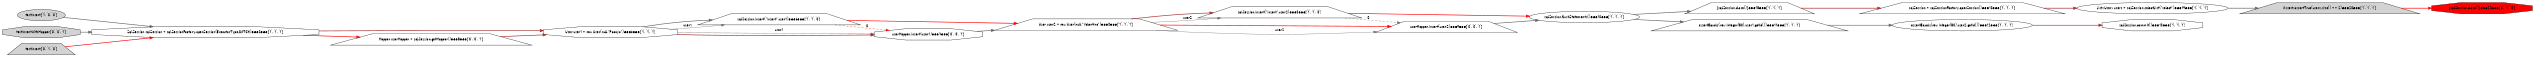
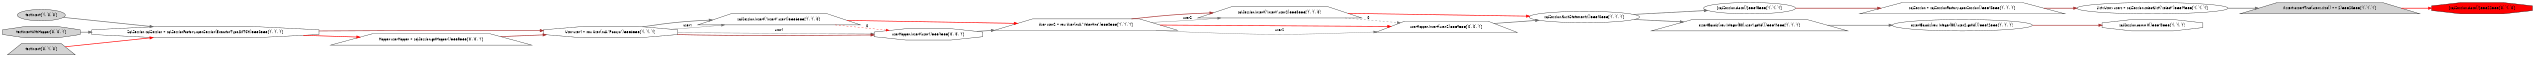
(1750, 8) -> (1750, 8)
